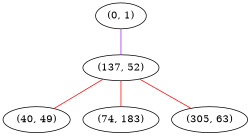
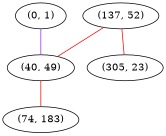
(121, 42) -> (41, 42)
(121, 94) -> (41, 94)
(210, 120) -> (125, 68)
